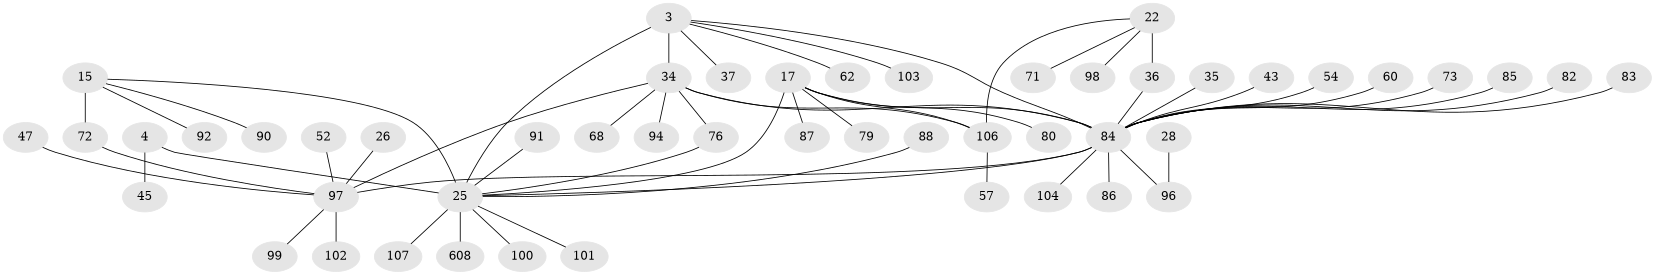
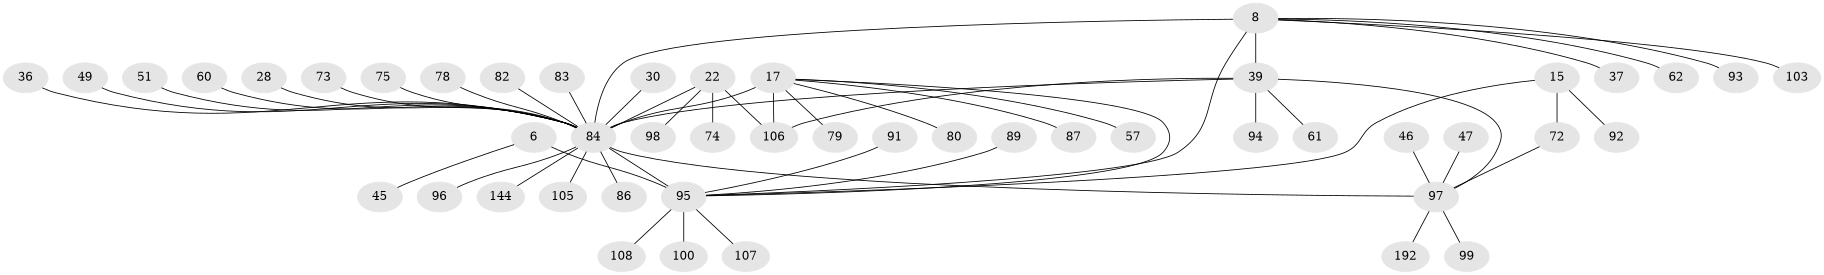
(669, 18) -> (1256, 18)
(1152, 48) -> (653, 108)
none -> (443, 78)
(669, 78) -> (1256, 78)
(1033, 78) -> (713, 137)
(1212, 78) -> (653, 78)
(1271, 78) -> (85, 78)
(1331, 78) -> (145, 78)
(1510, 78) -> (383, 78)
none -> (1736, 78)
(145, 137) -> (534, 137)
(264, 137) -> none
(324, 137) -> none
(383, 137) -> (1406, 137)
(597, 137) -> (1315, 137)
(716, 137) -> none
(926, 137) -> (1014, 137)
(1169, 167) -> (429, 108)
(987, 172) -> (982, 97)
(460, 197) -> (684, 197)
none -> (563, 197)
(1048, 197) -> (501, 197)
(336, 257) -> (1406, 257)
(460, 257) -> (622, 257)
(584, 257) -> none
